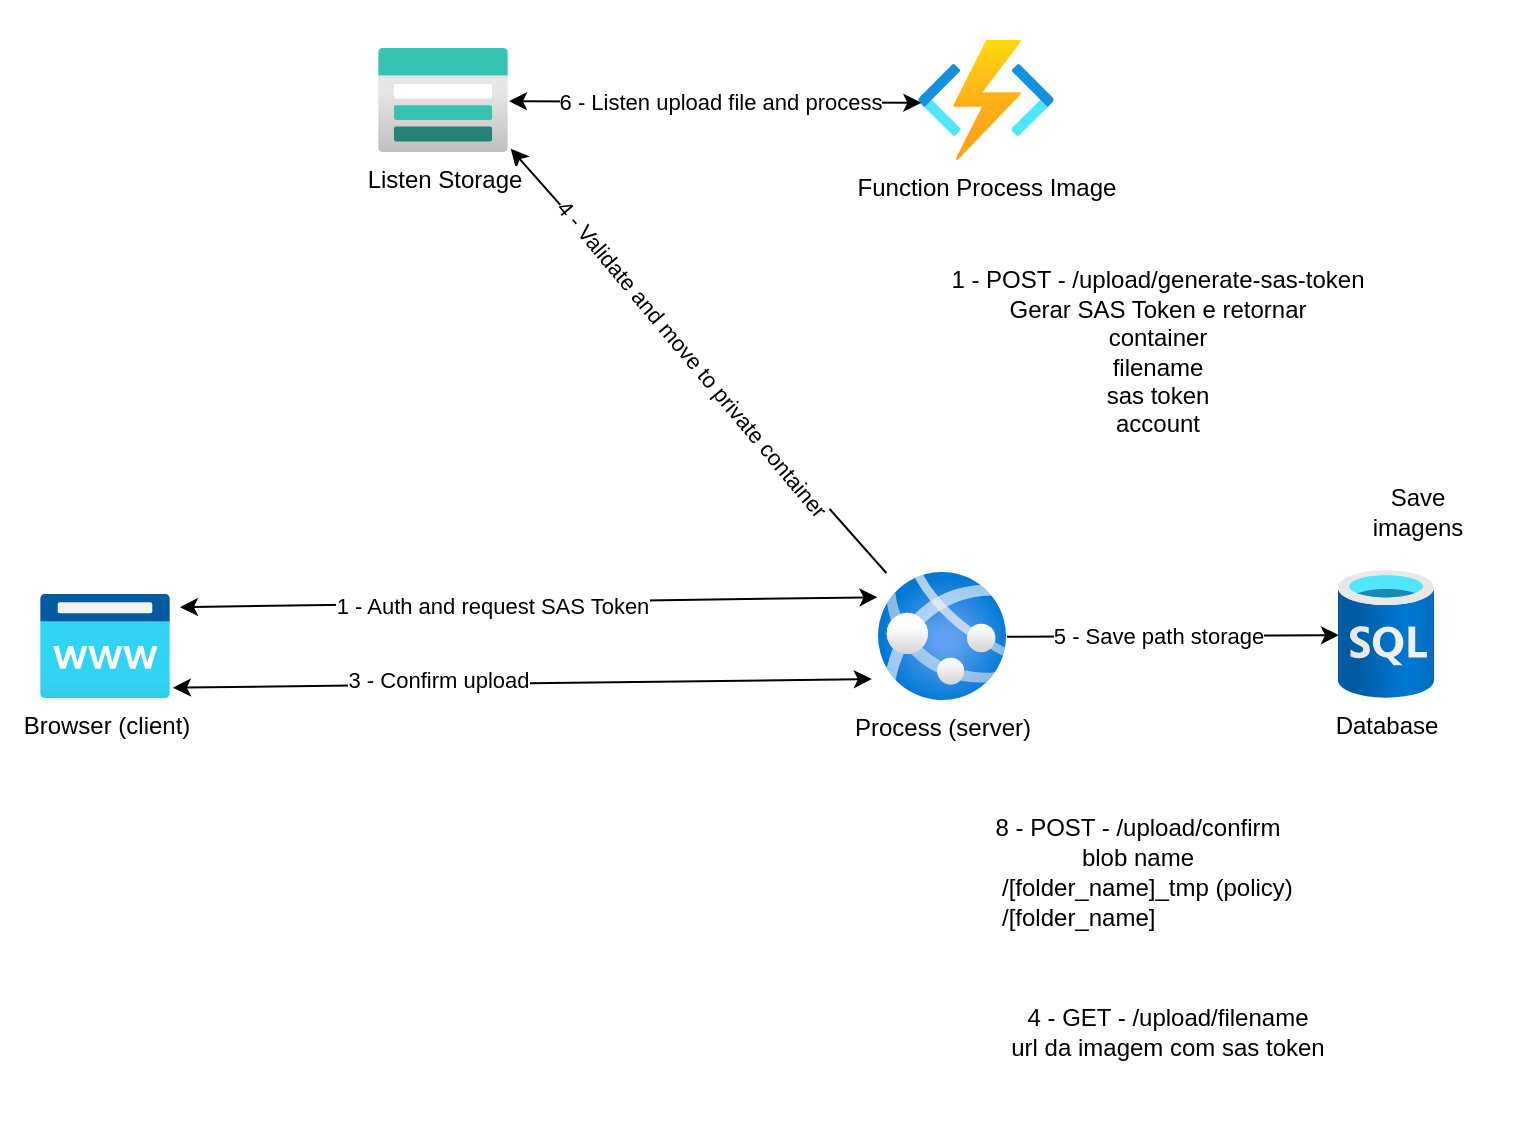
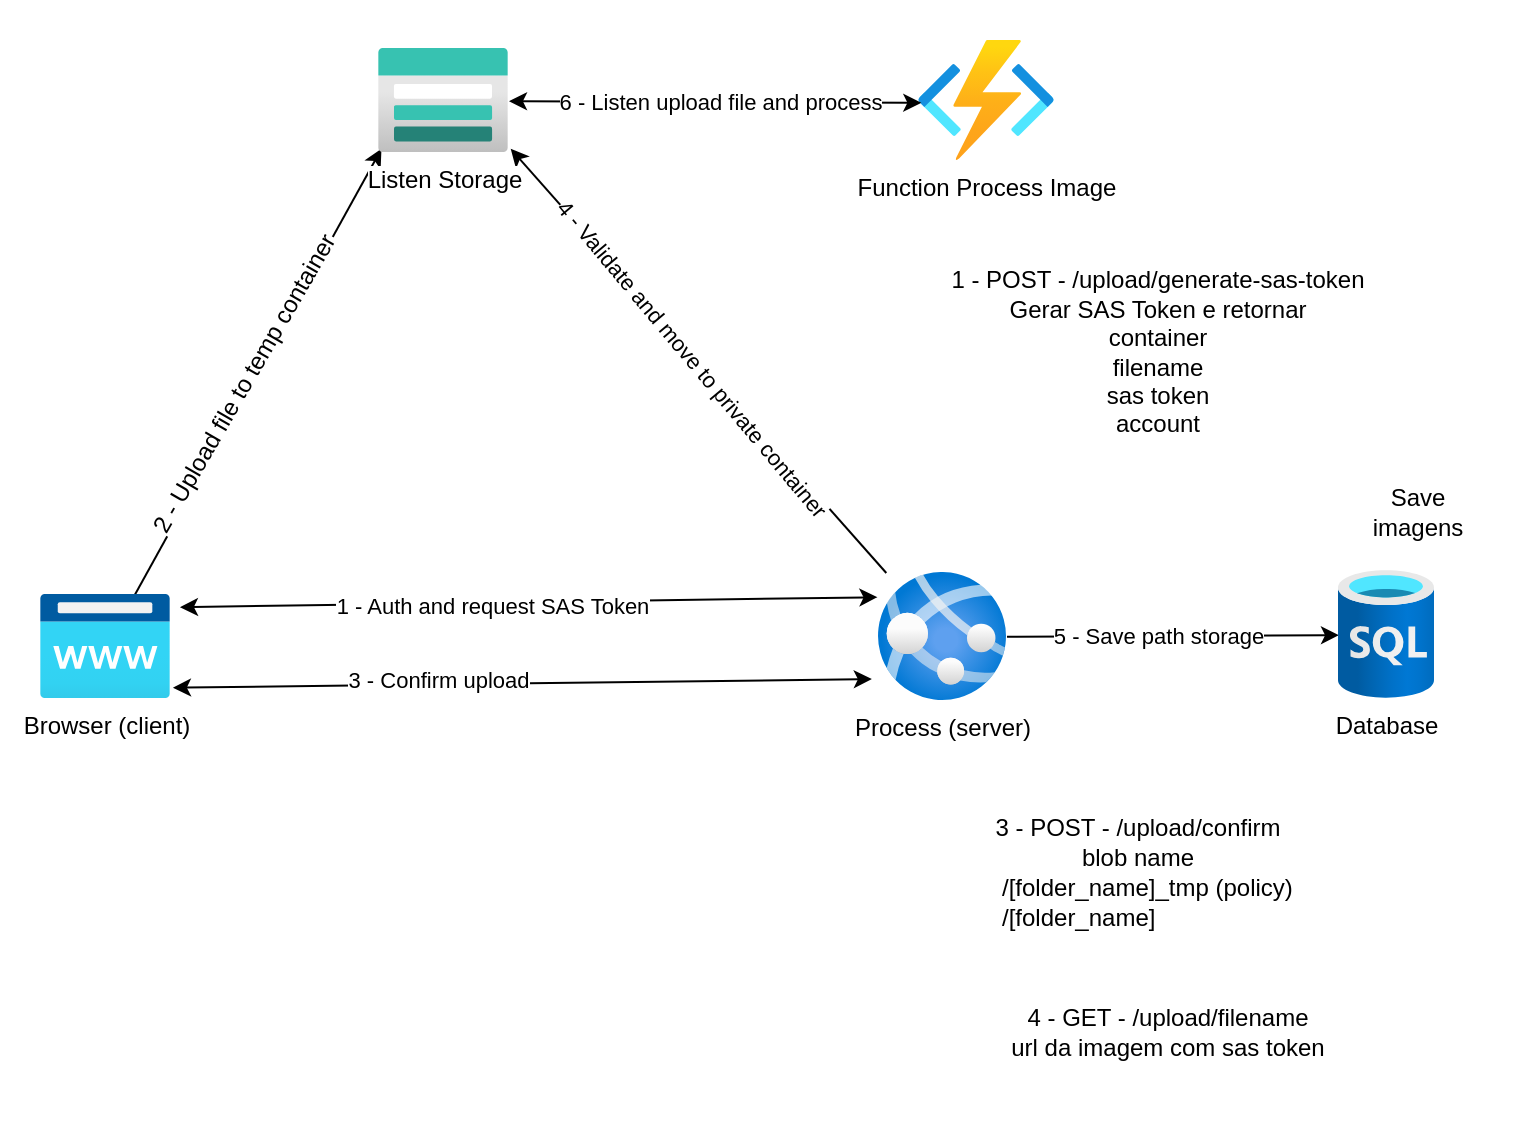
none -> (309, 280)
(1139, 843) -> (1139, 843)
